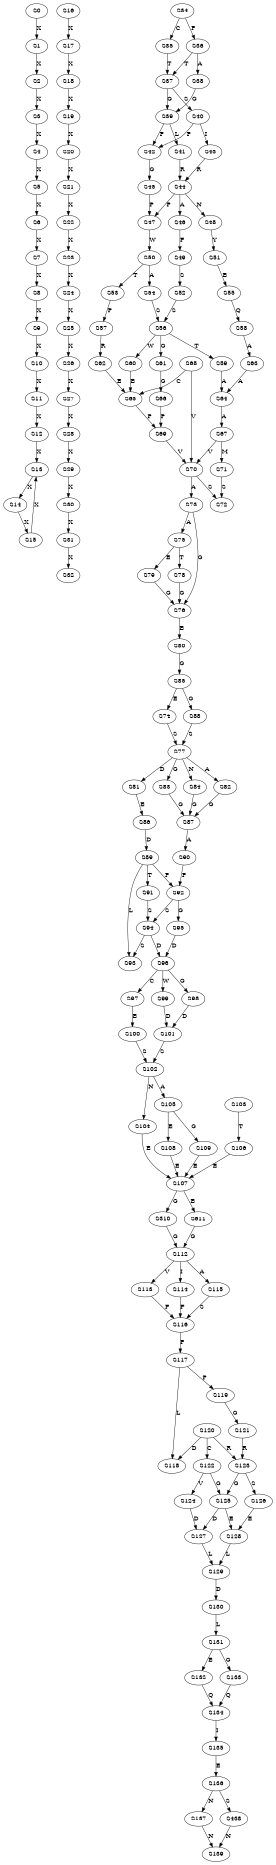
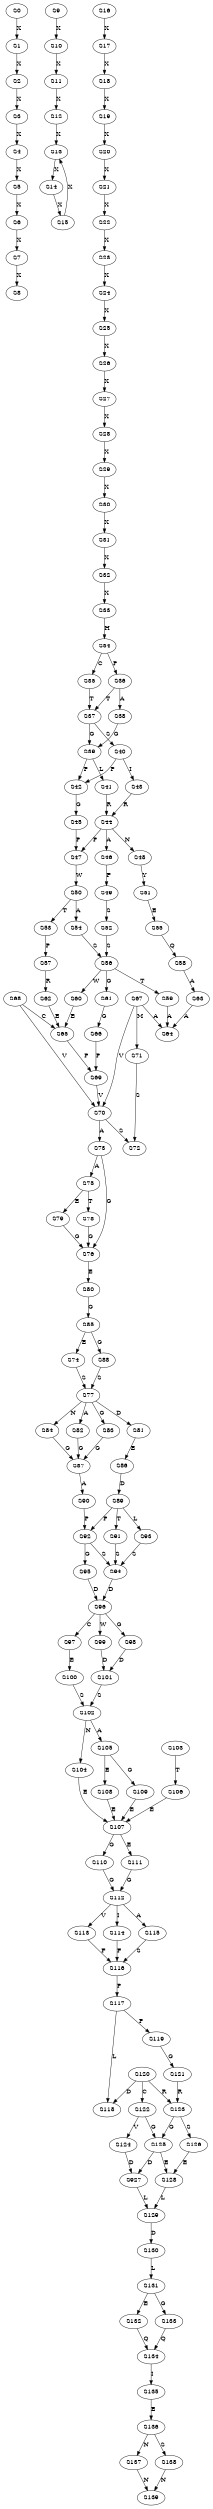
(37, 309) -> none
(222, 415) -> (151, 1015)
none -> (104, 611)
(140, 944) -> (132, 1553)
(163, 1219) -> (100, 1863)
(198, 1219) -> (135, 1863)
(199, 1537) -> (134, 2180)
(234, 1819) -> (169, 2463)
